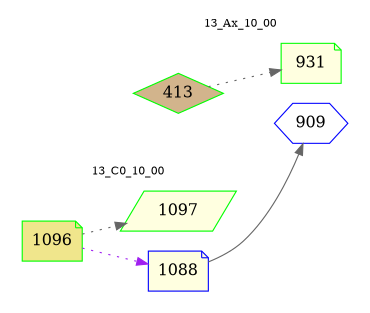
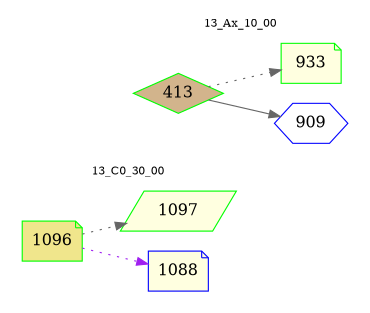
(311, 63) -> (311, 63)
(128, 172) -> (128, 172)
(264, 217) -> (239, 107)
